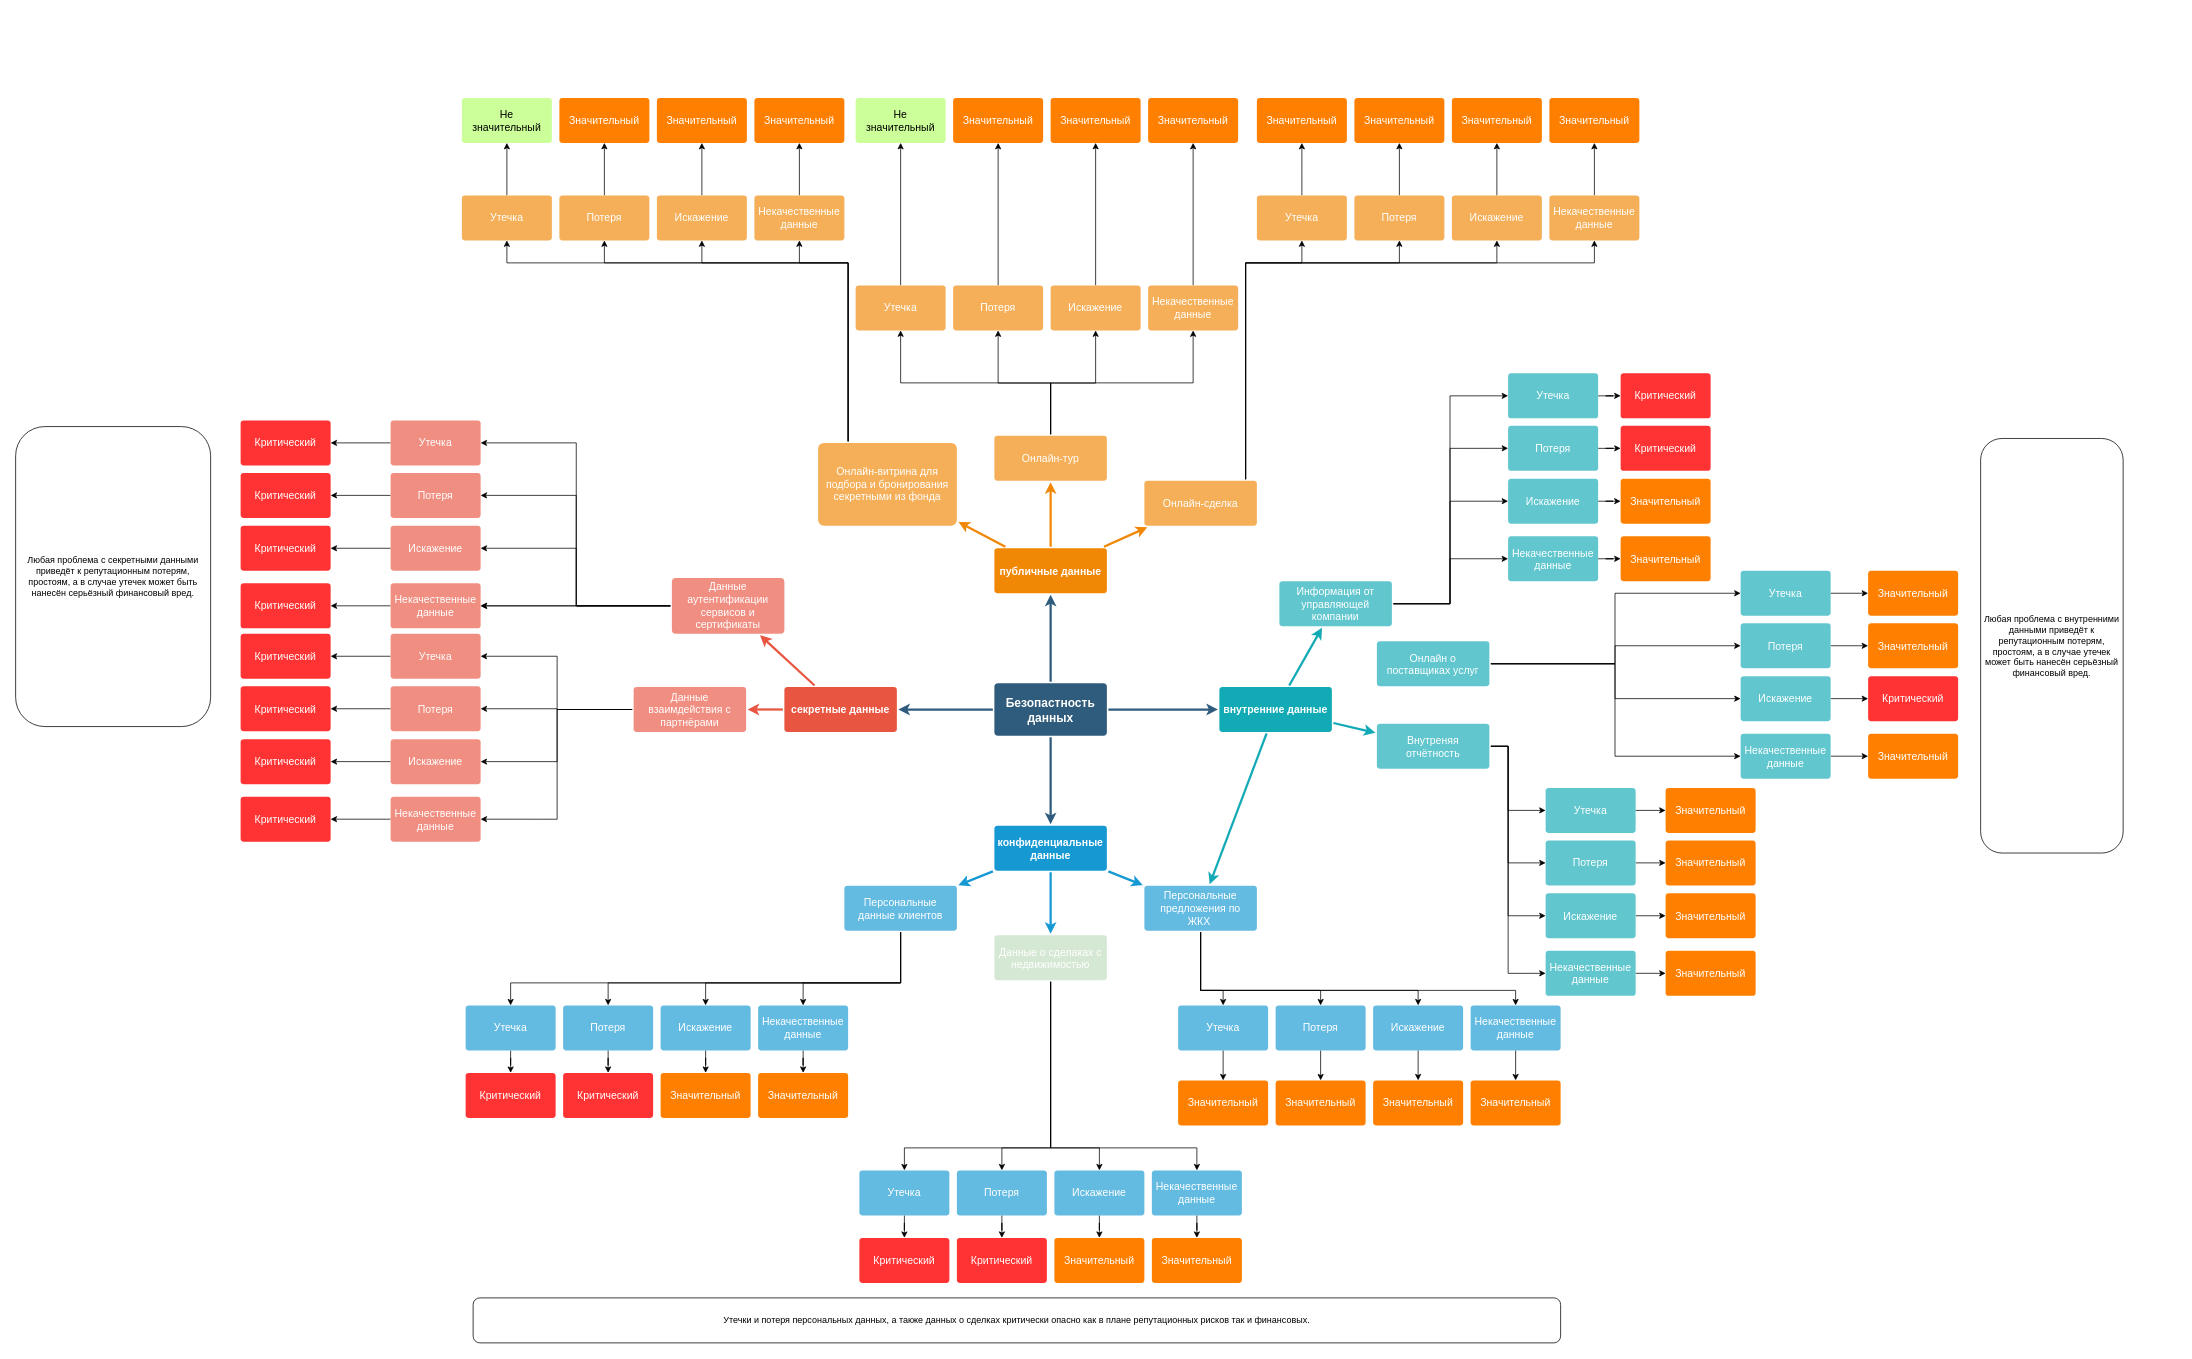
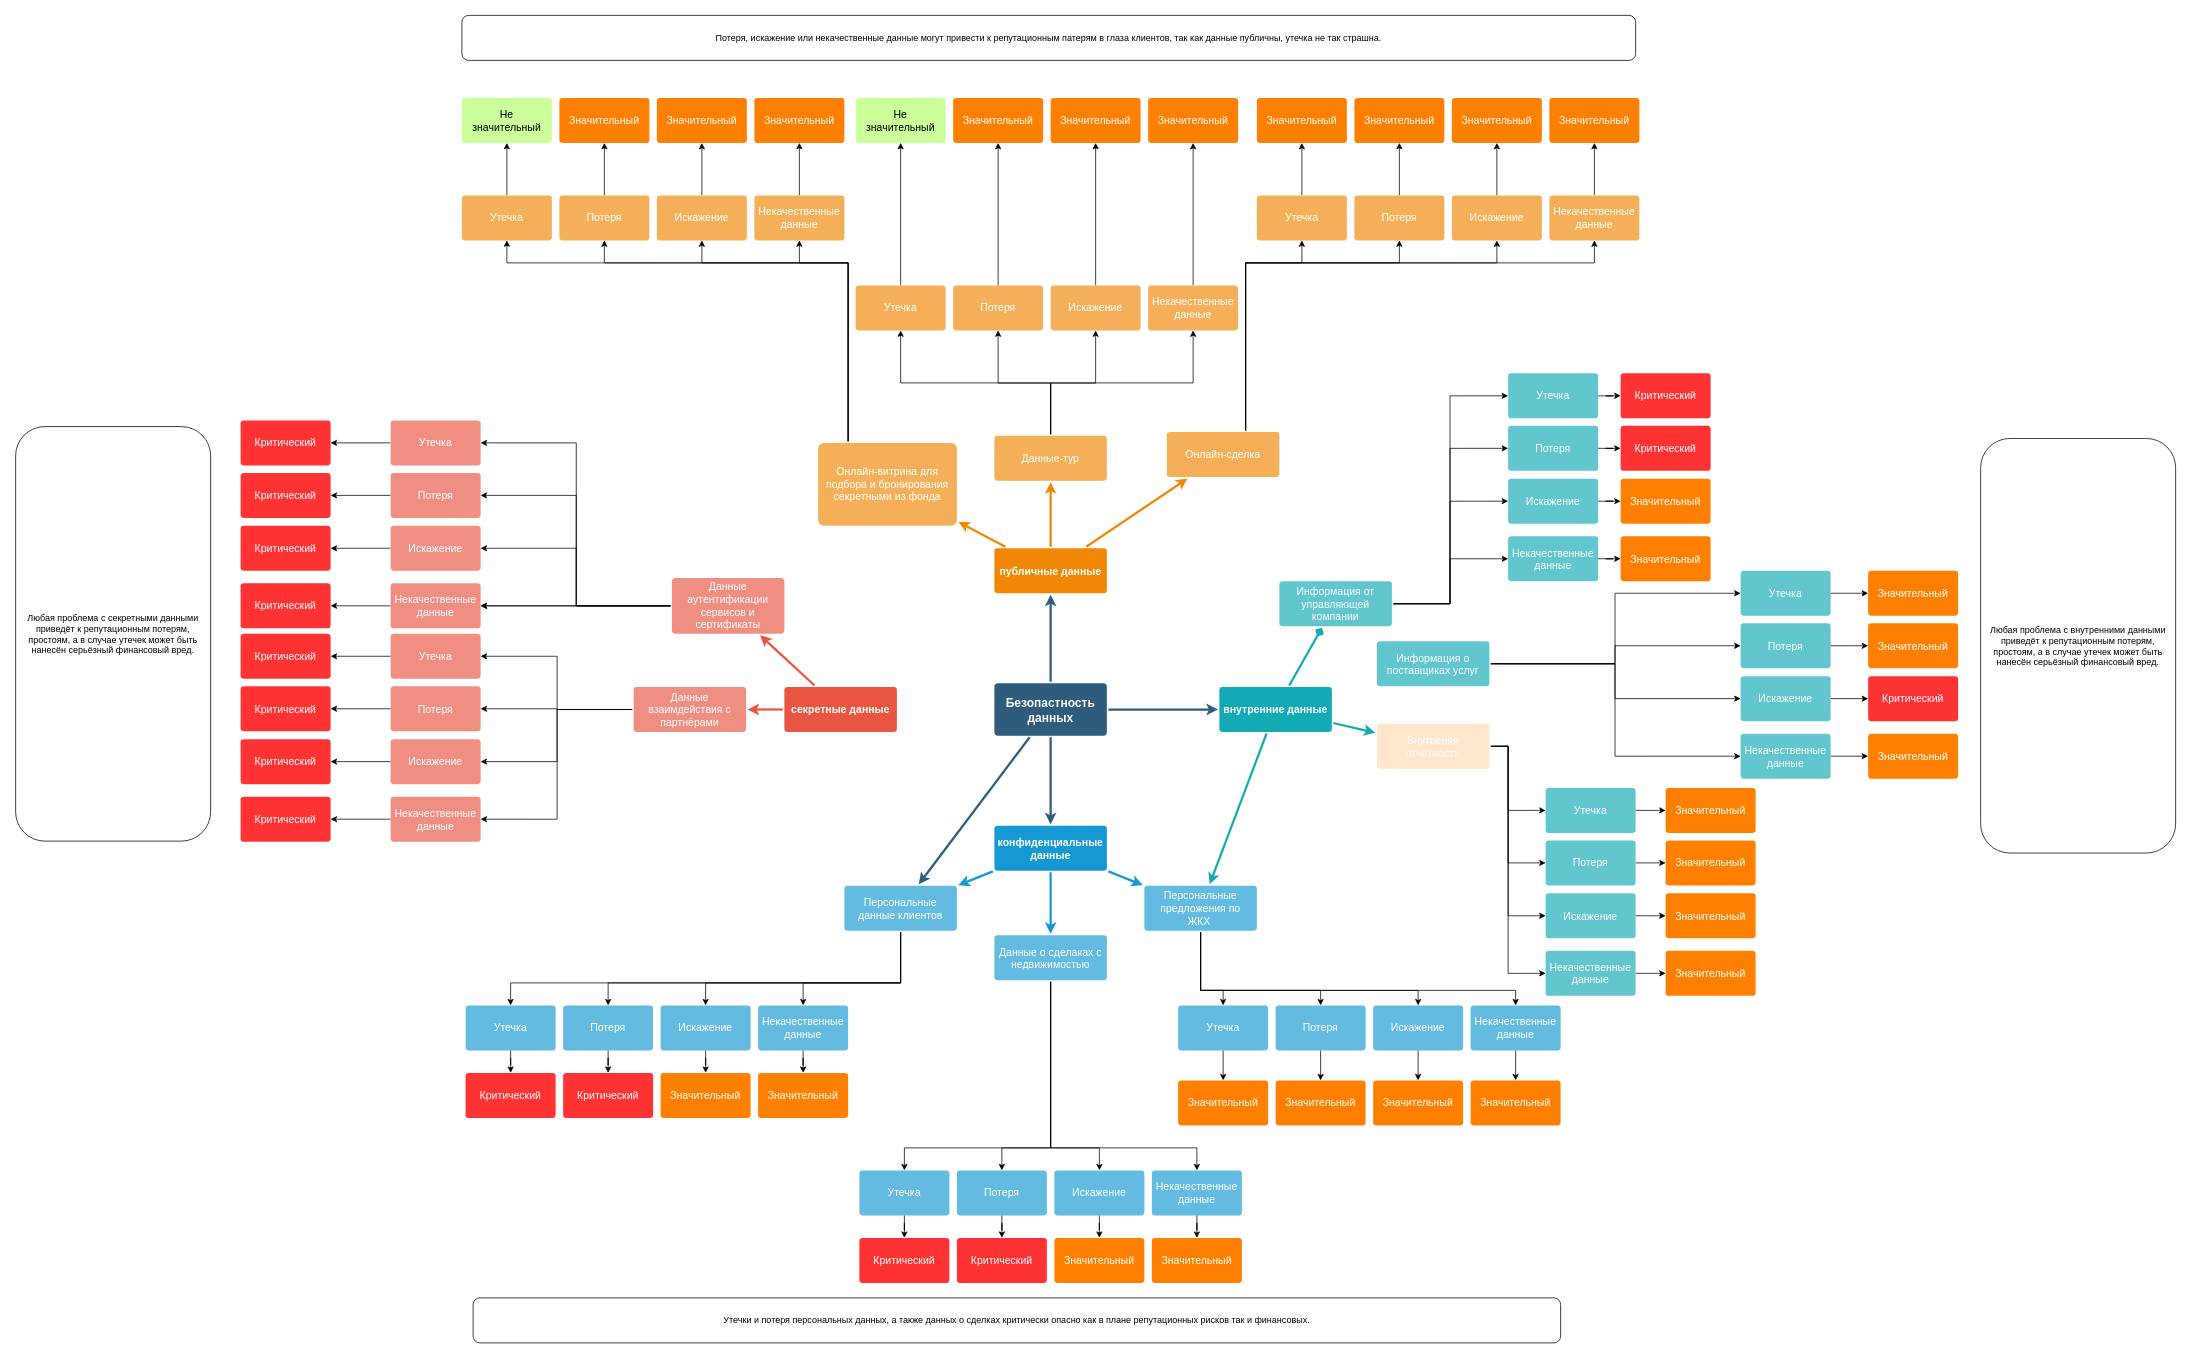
none -> (1049, 38)
(1050, 459) -> (1050, 459)
(1200, 503) -> (1223, 455)
(113, 577) -> (113, 634)
(1317, 636) -> (1317, 636)
(2052, 646) -> (2078, 646)
(1433, 664) -> (1433, 664)
(949, 710) -> (976, 808)
(1433, 746) -> (1433, 746)
(1050, 958) -> (1050, 958)
